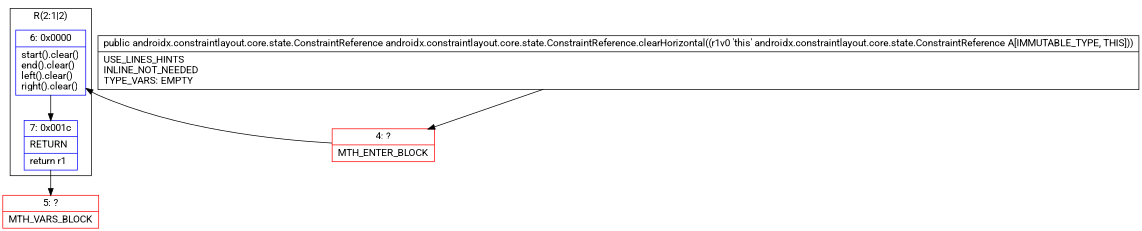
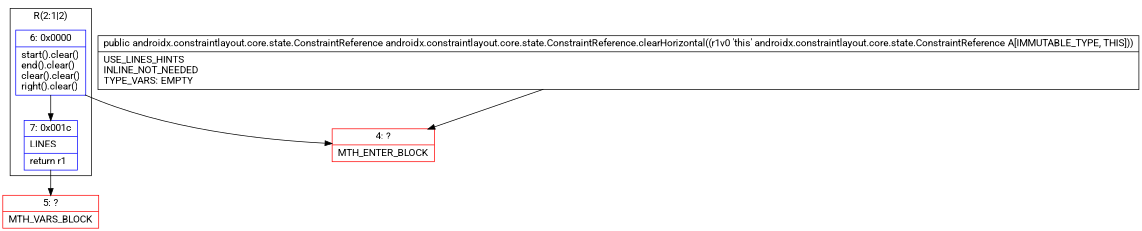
(47, 76) -> (51, 76)
(210, 128) -> (203, 129)
(49, 145) -> (43, 145)
